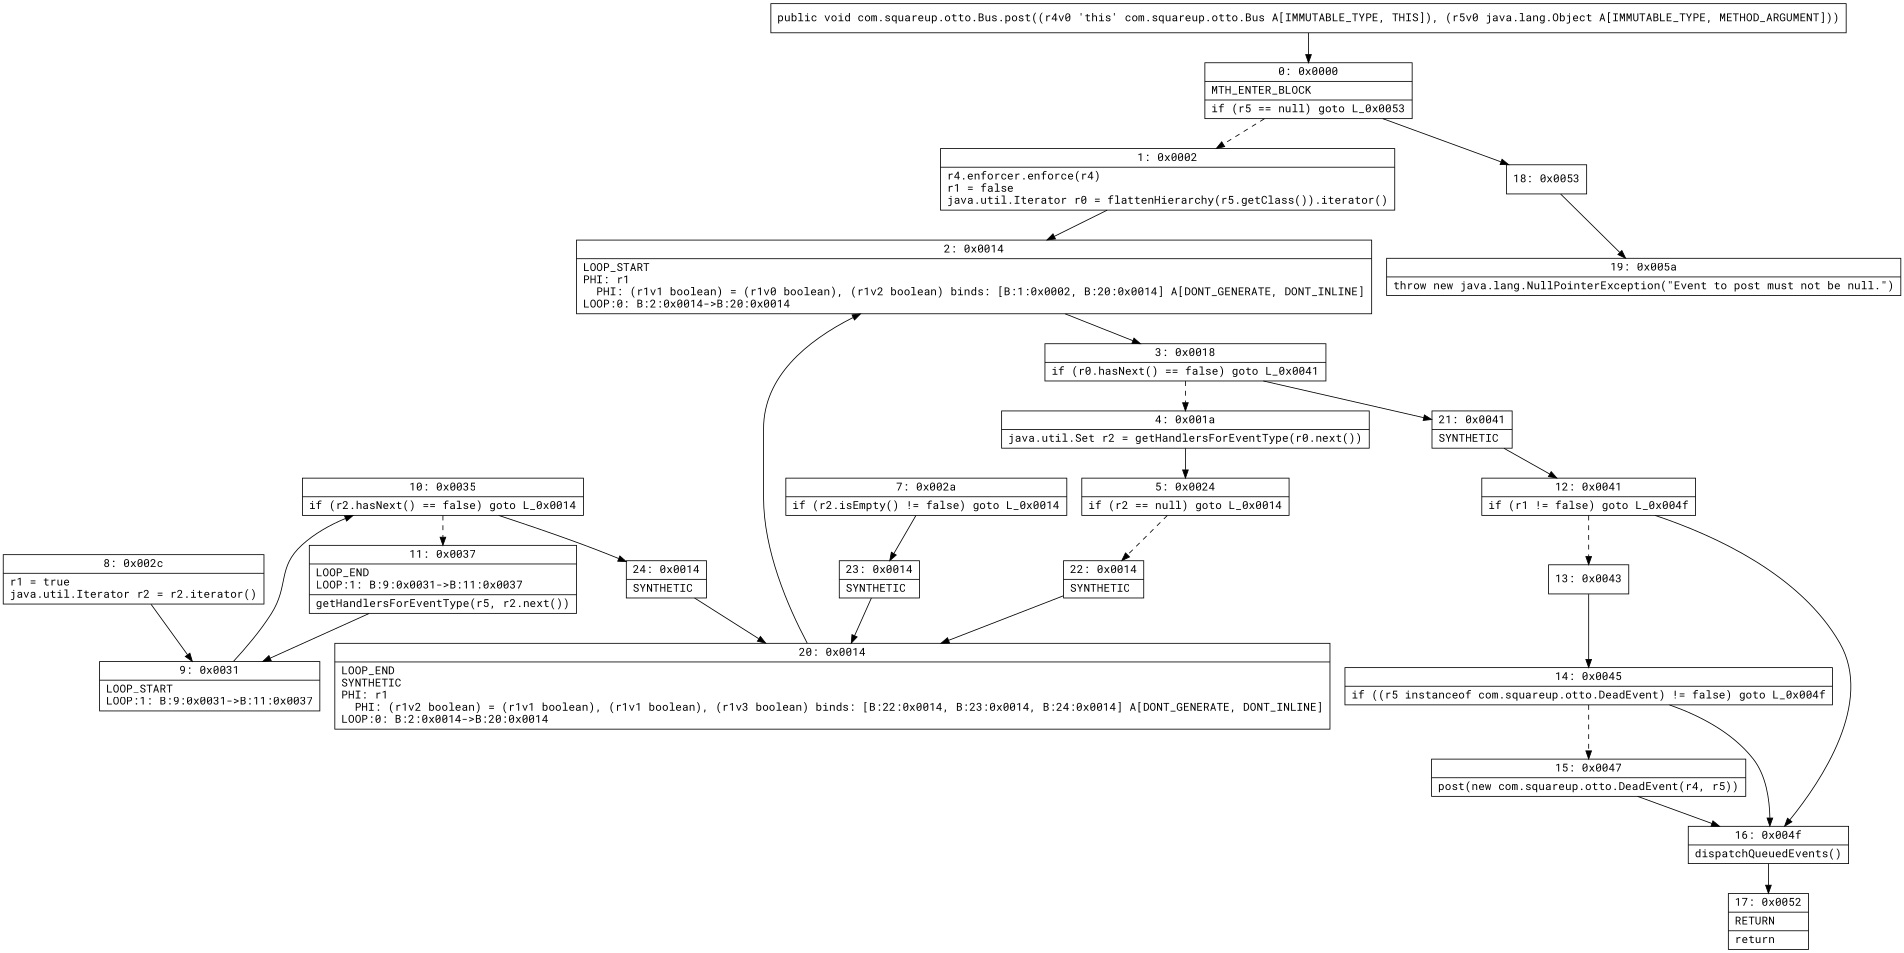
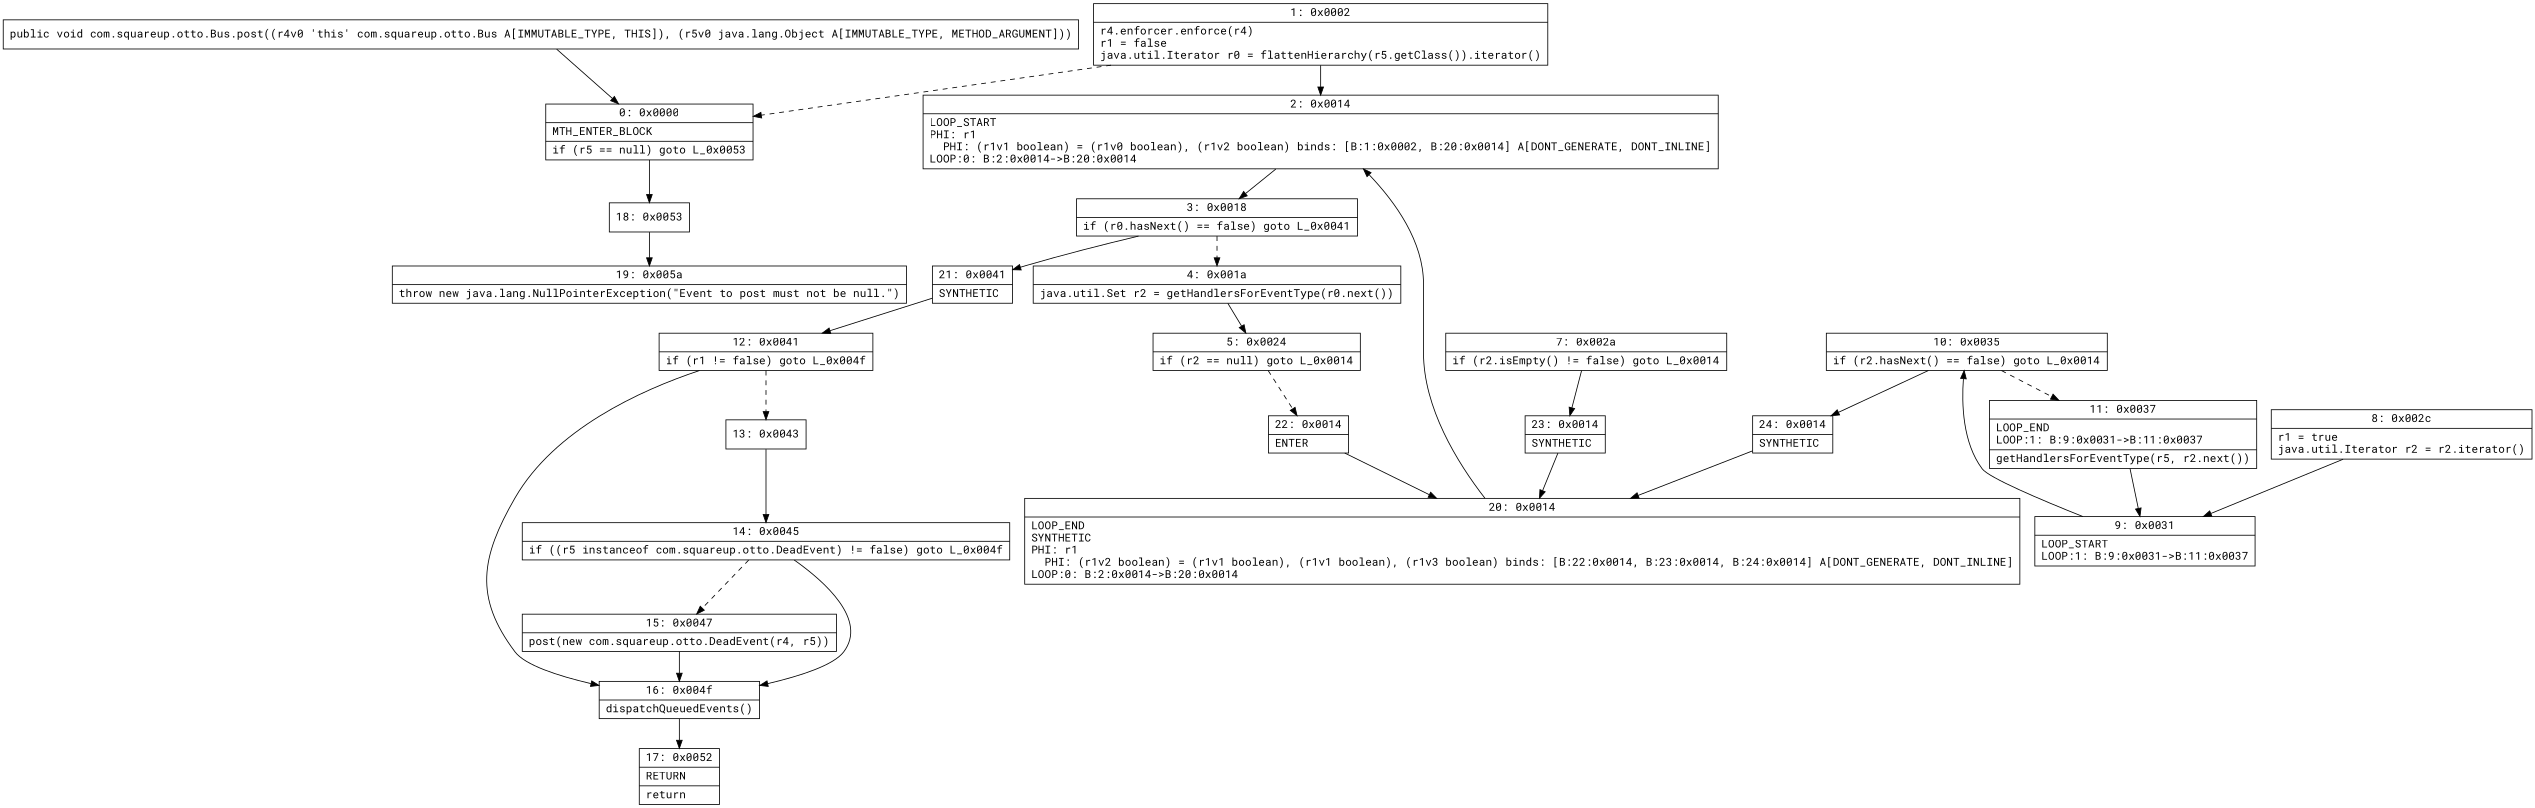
(1244, 131) -> (936, 90)
(1100, 588) -> (1292, 443)
